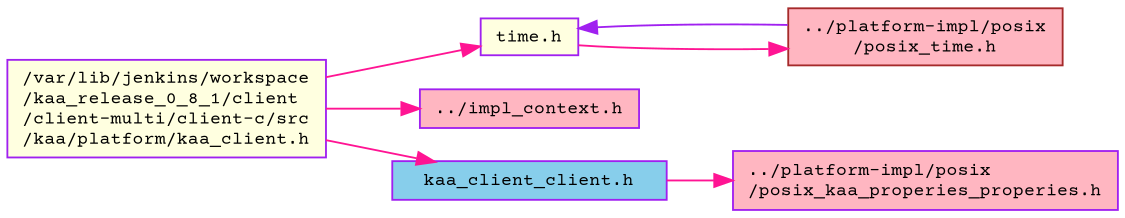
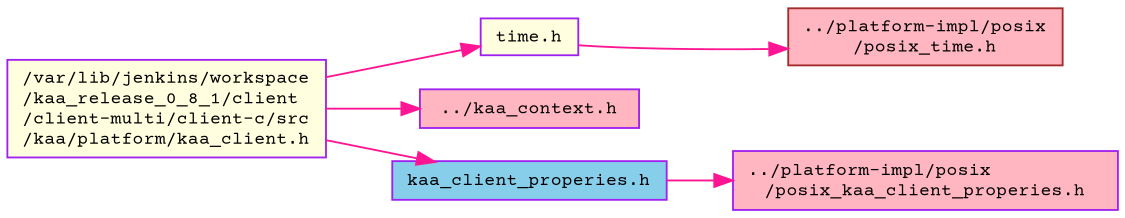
(693, 25) -> none
(529, 109) -> (529, 109)
(529, 180) -> (529, 180)
(925, 180) -> (925, 180)
